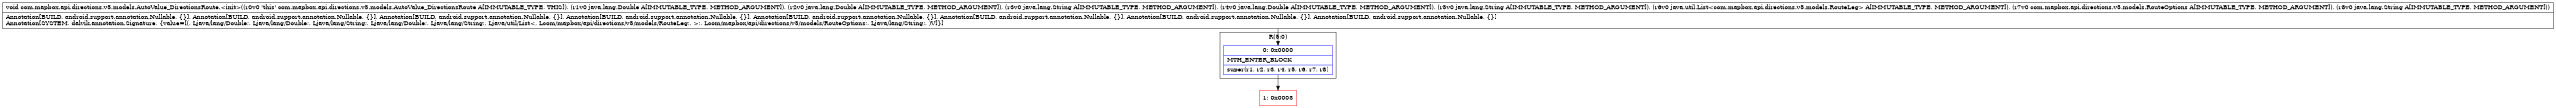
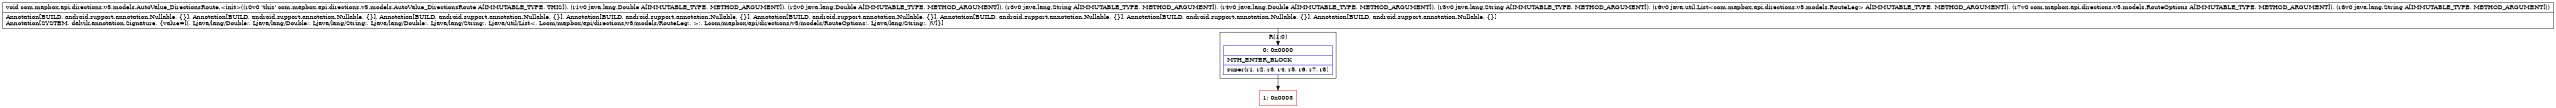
(1278, 37) -> (1278, 37)
